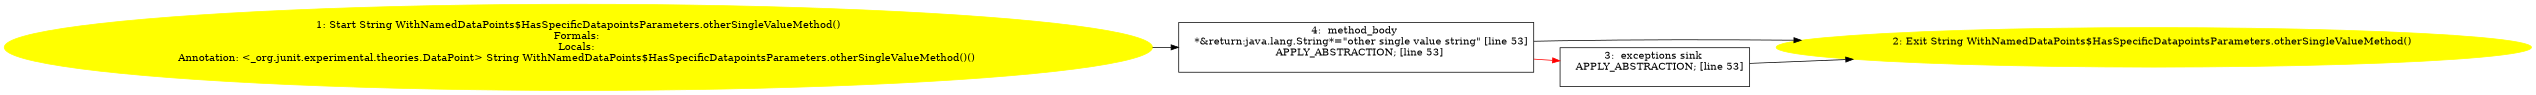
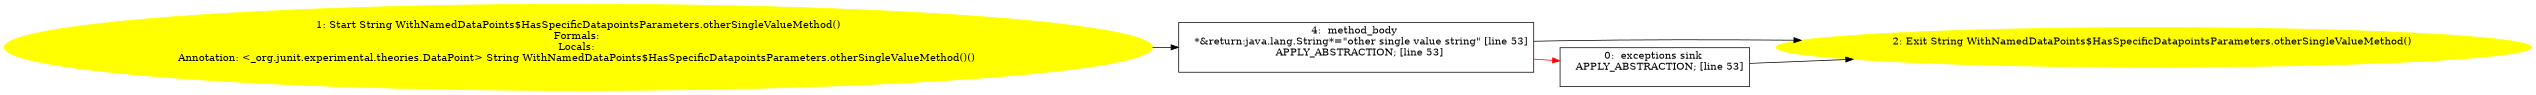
(1655, 67) -> (1655, 67)
